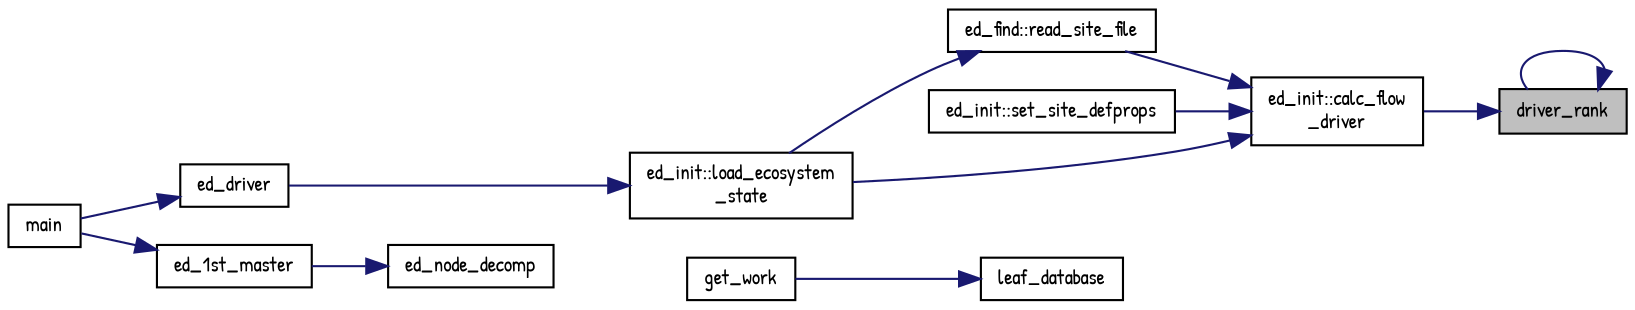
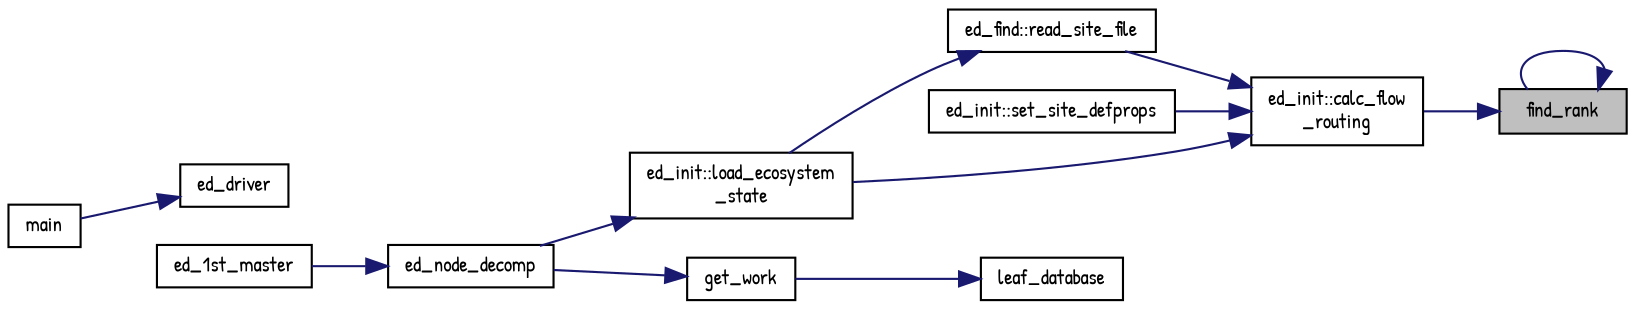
(1337, 111) -> (1337, 111)
(1563, 111) -> (1563, 111)
(448, 186) -> (576, 235)
(109, 239) -> none
none -> (609, 273)
